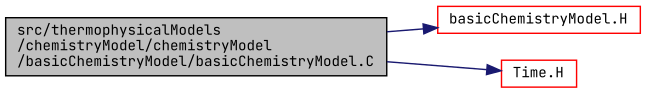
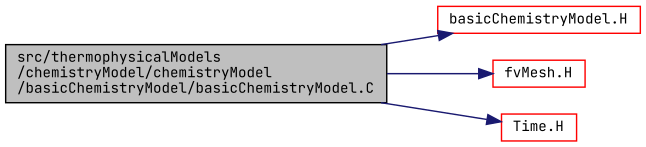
none -> (539, 74)
